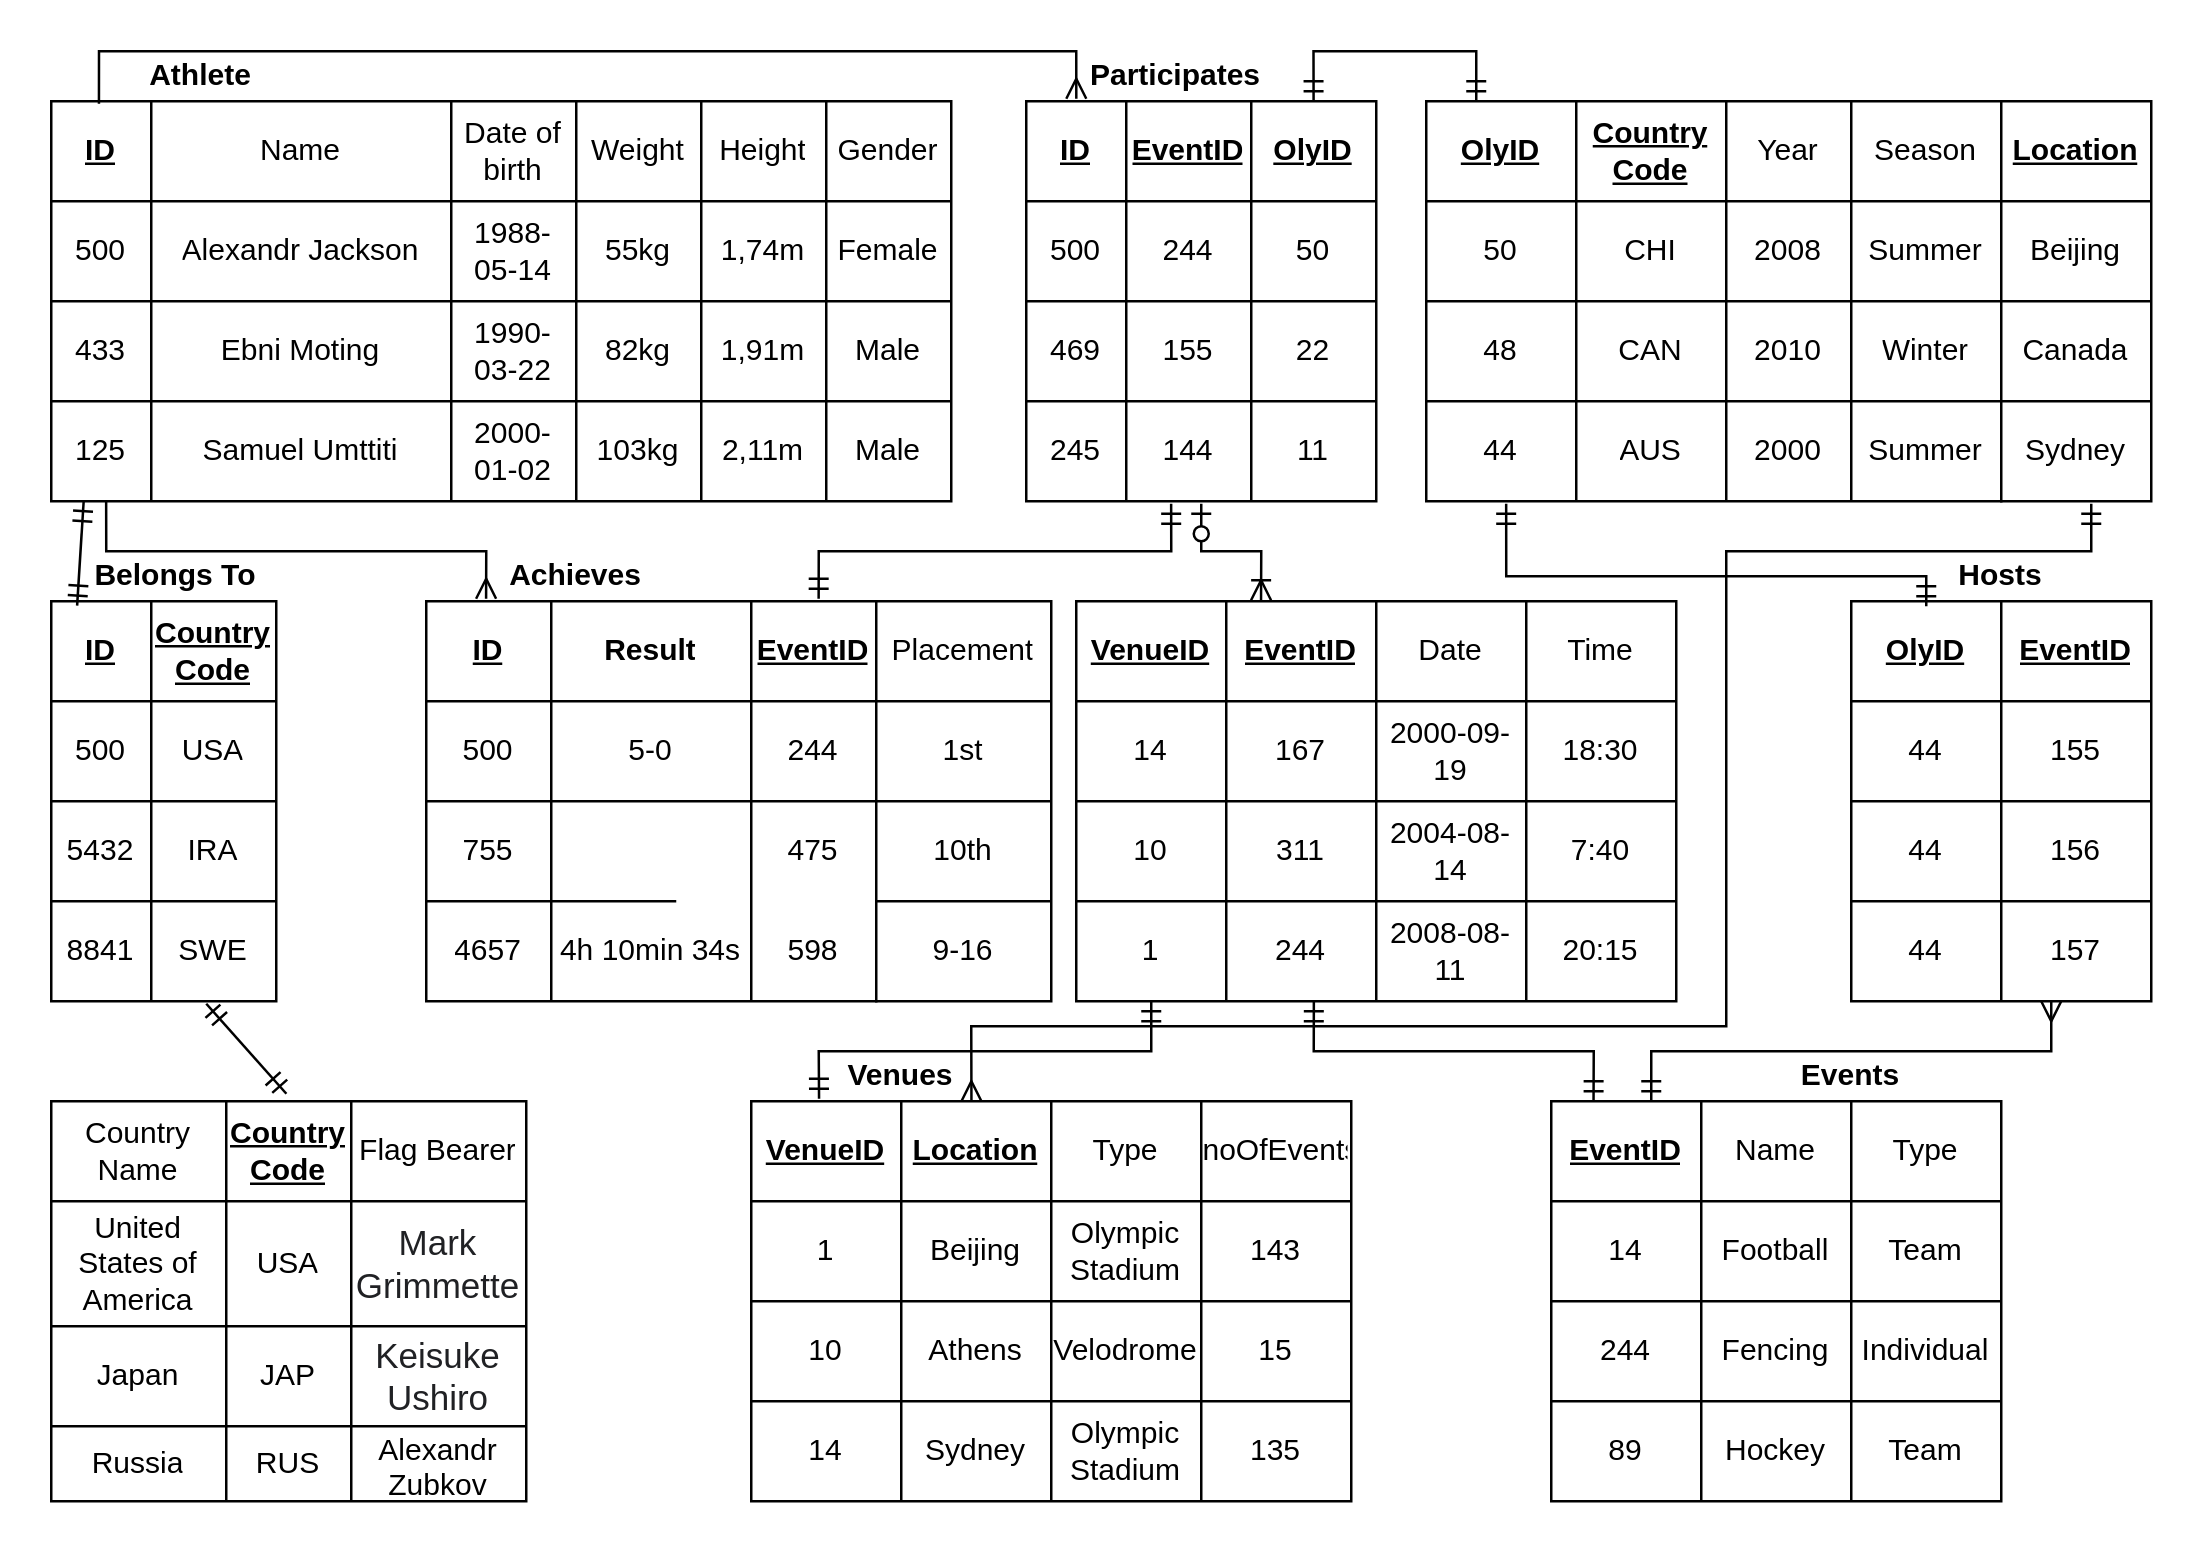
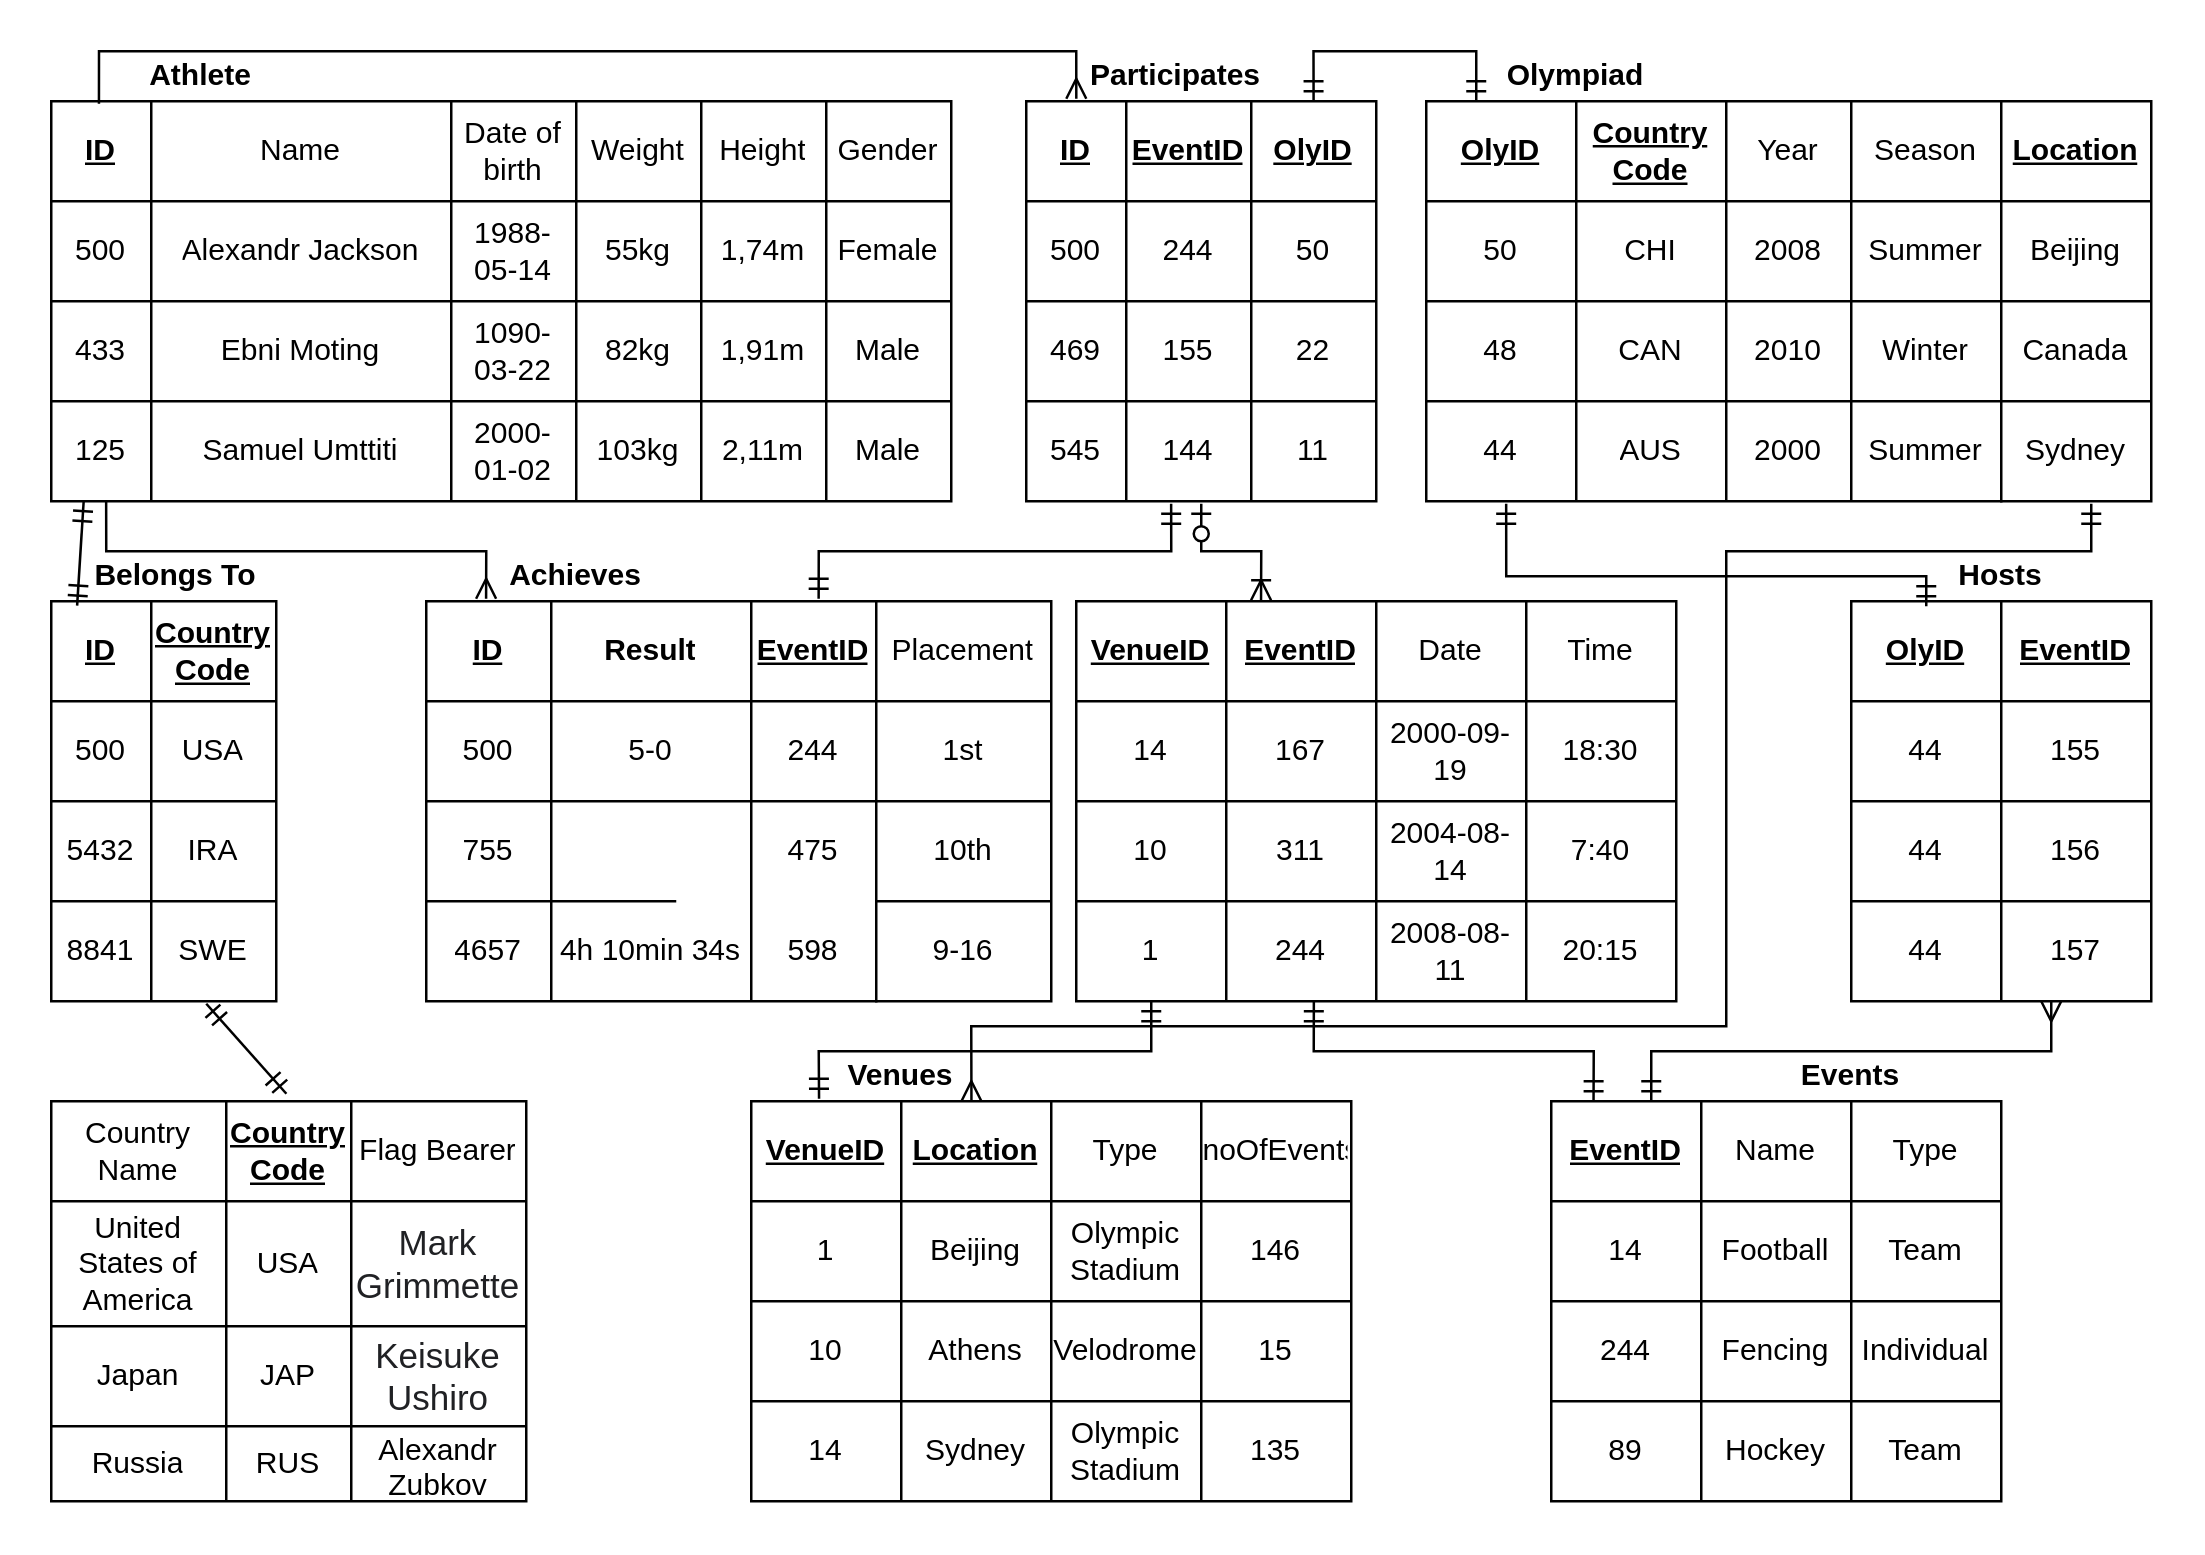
none -> (1576, 76)
(514, 351) -> (514, 351)
(1076, 451) -> (1076, 451)
(1276, 1251) -> (1276, 1251)
